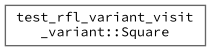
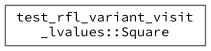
(105, 26) -> (105, 26)
